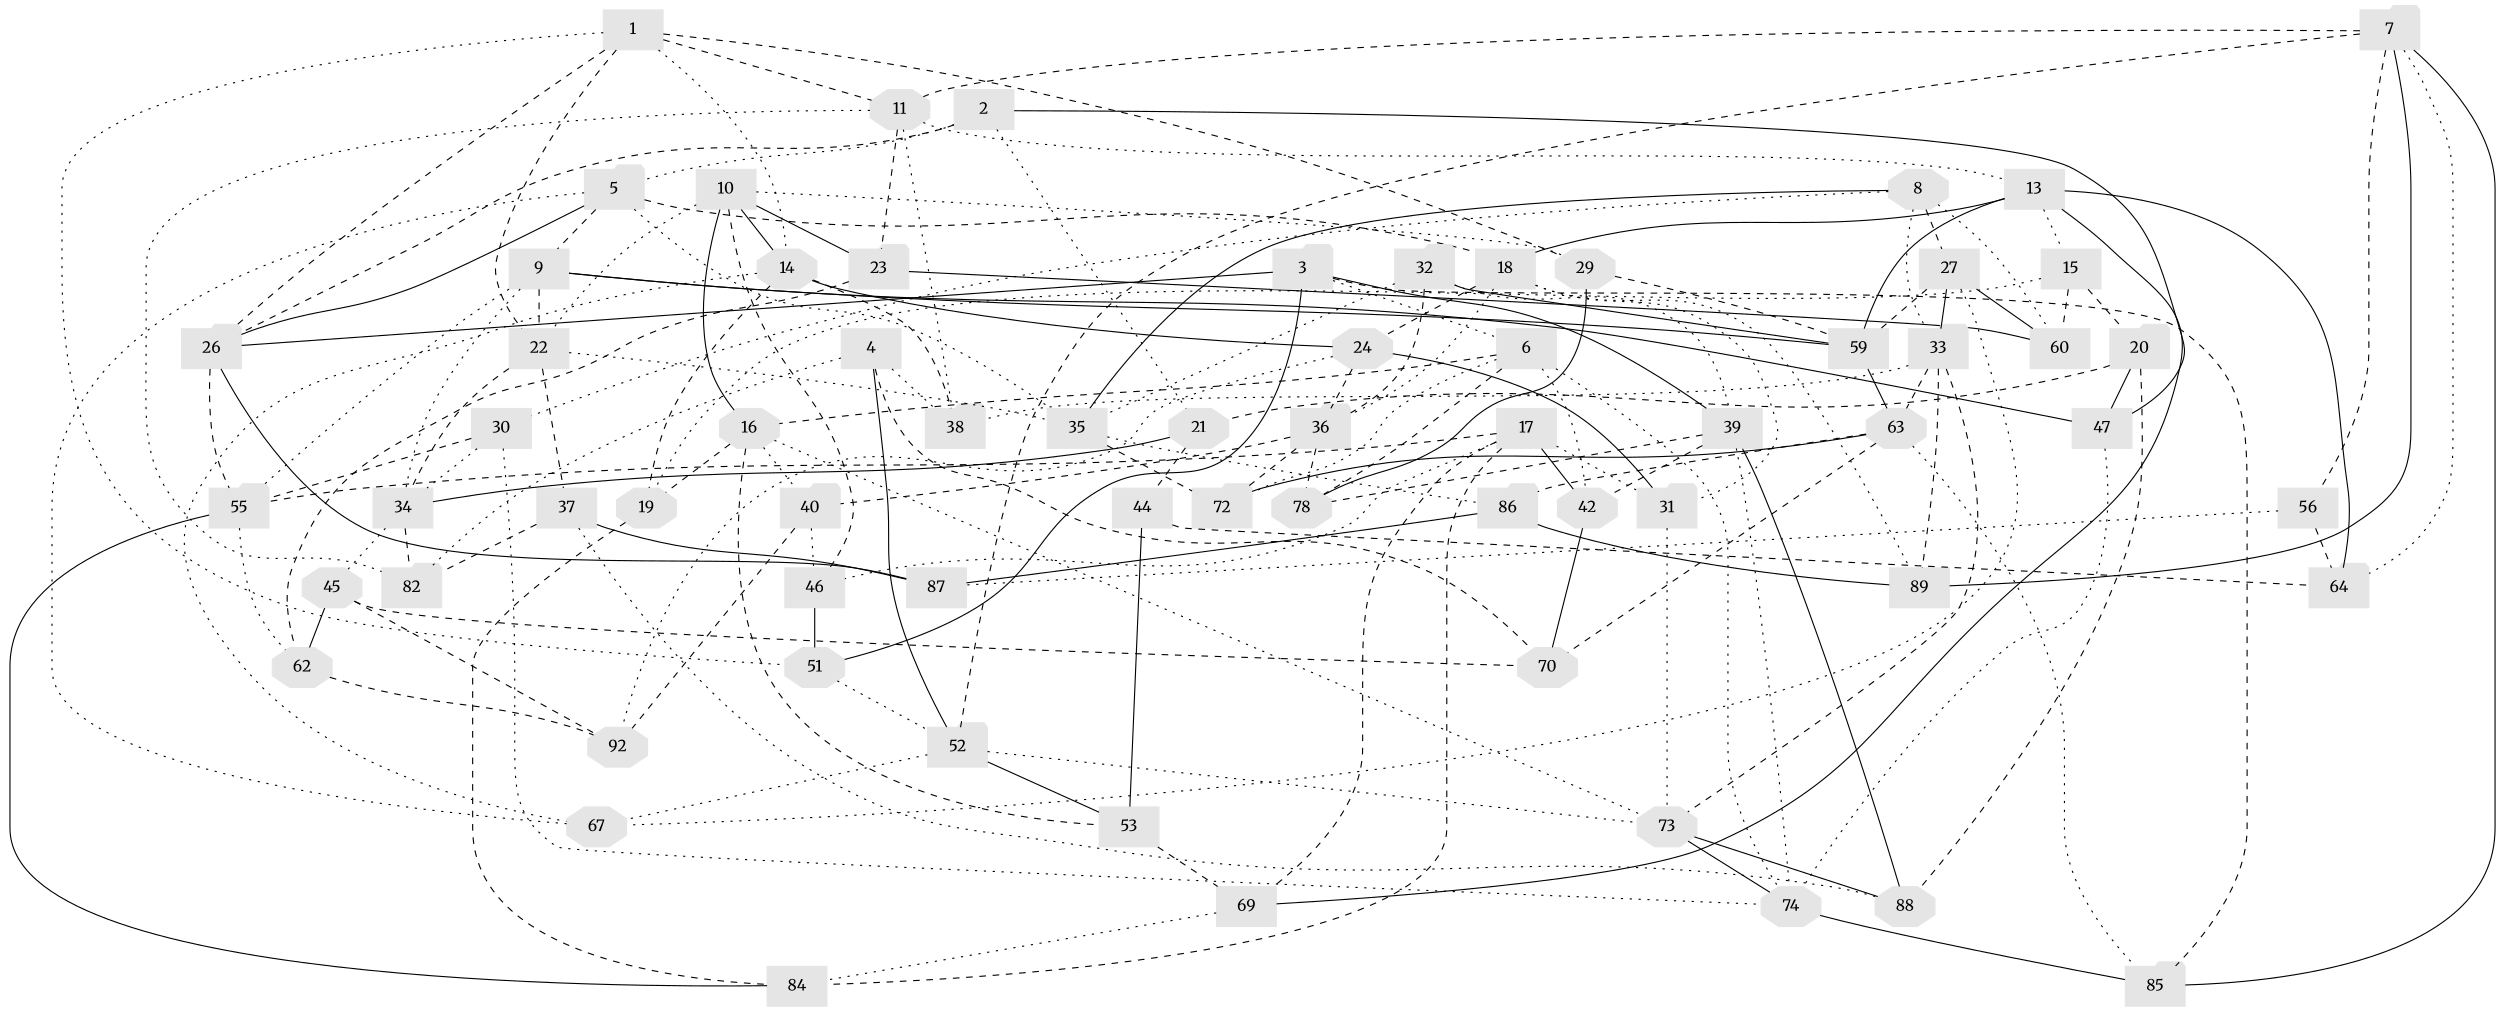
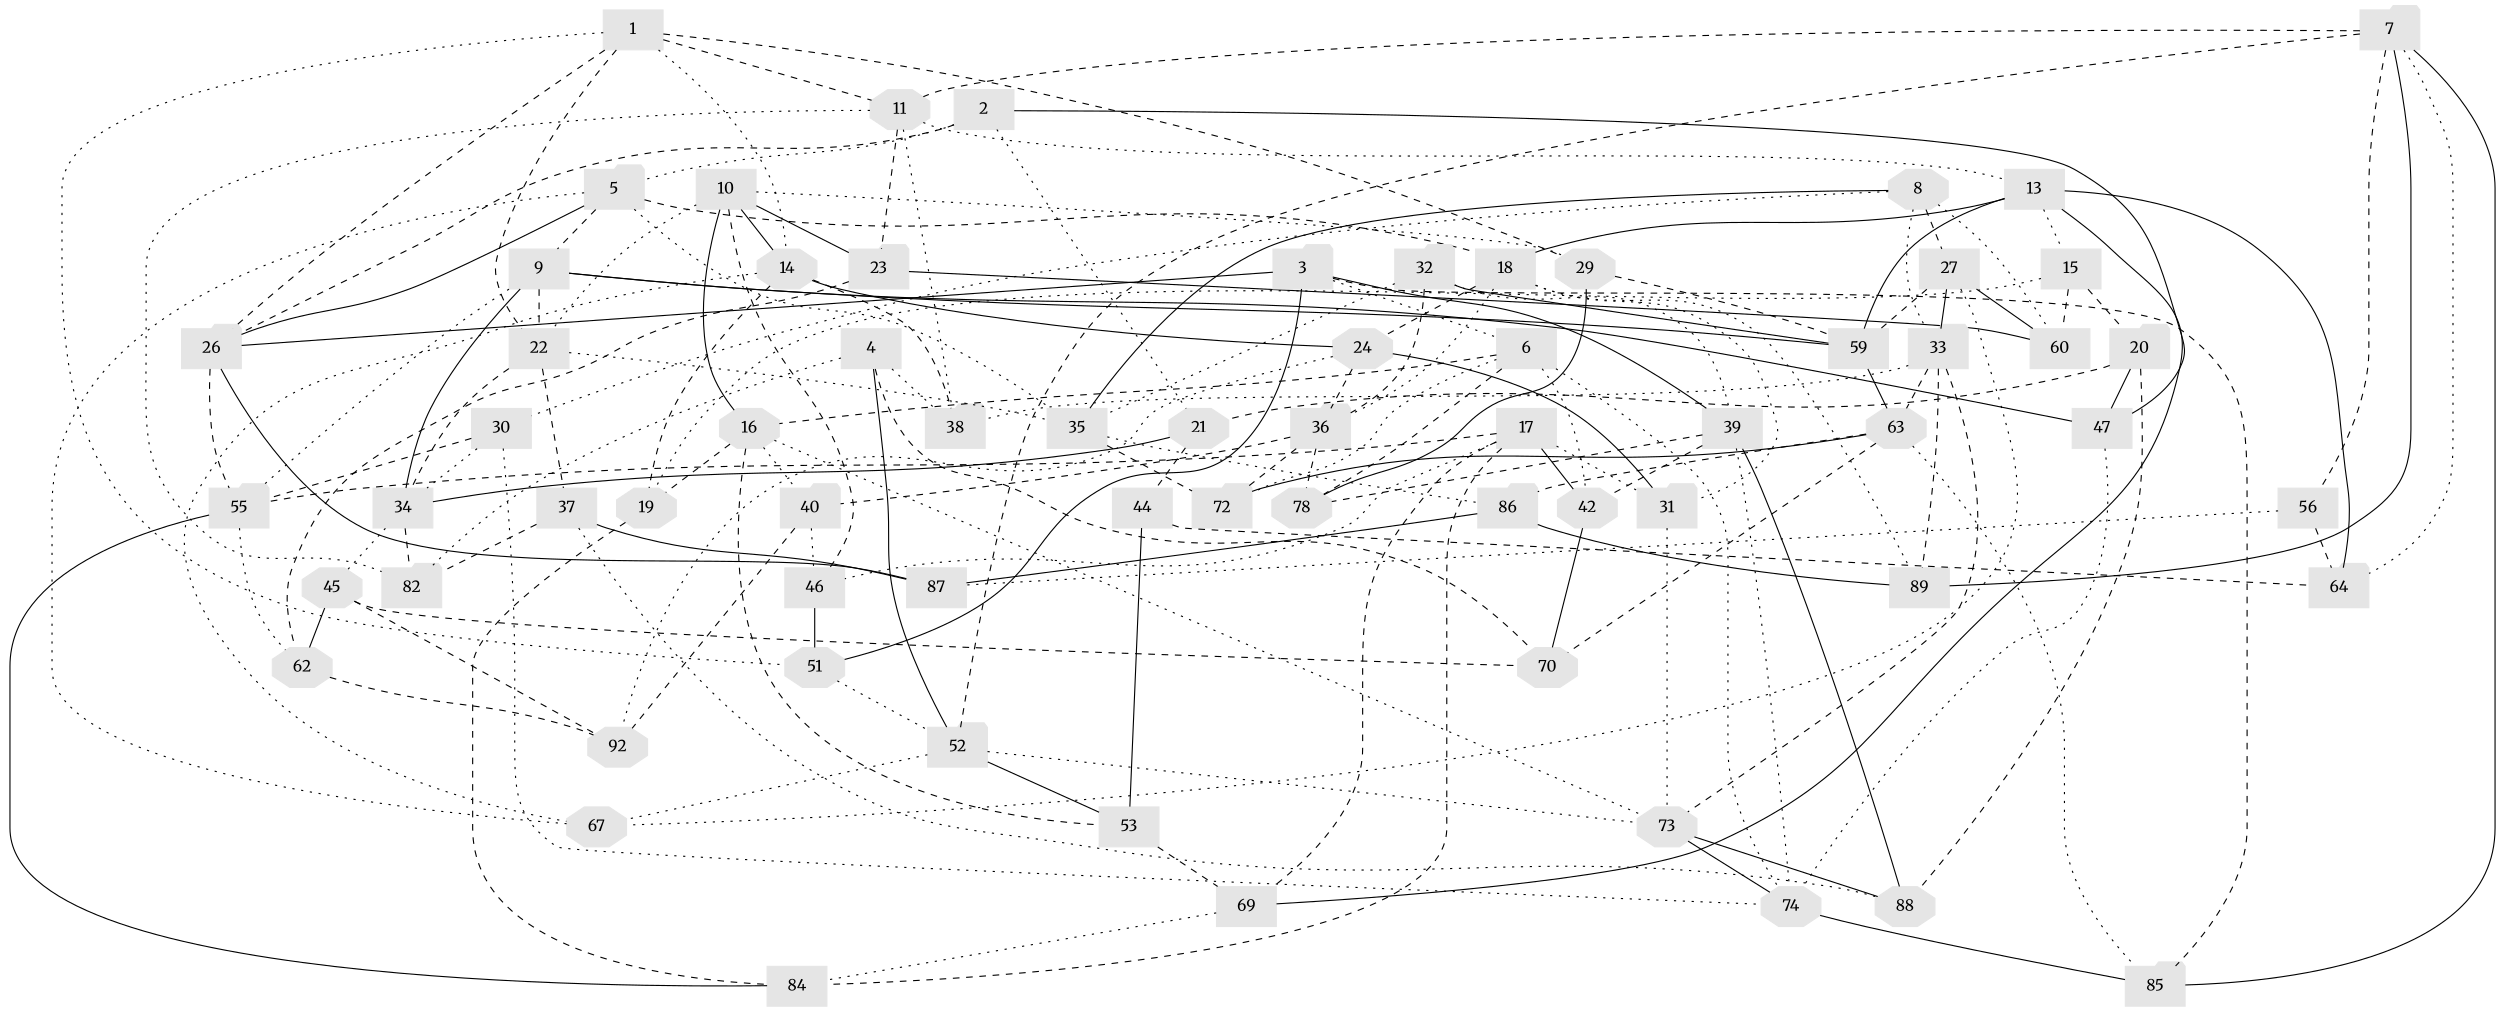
(447, 380) -> (447, 380)
